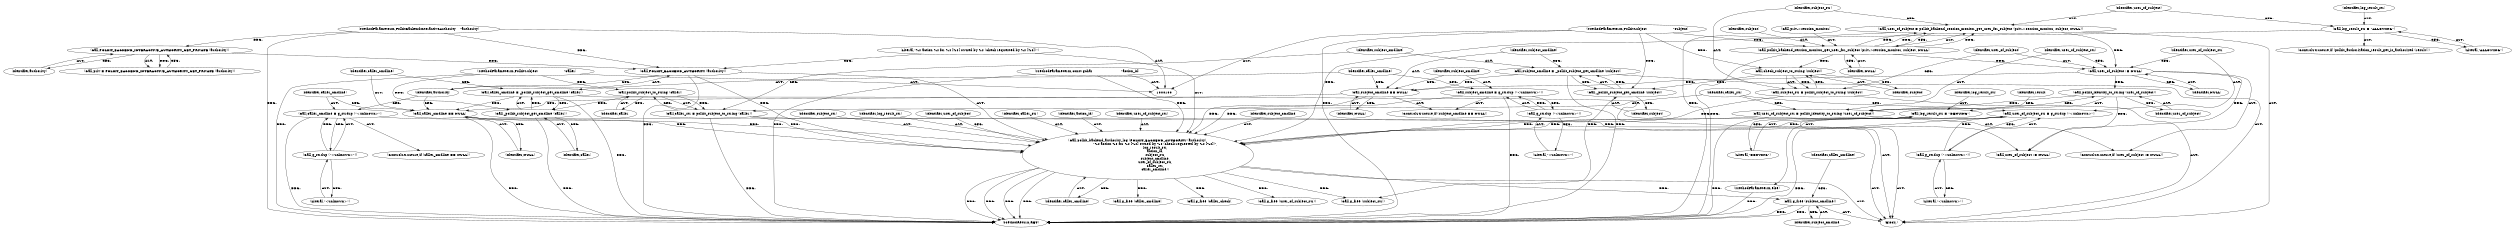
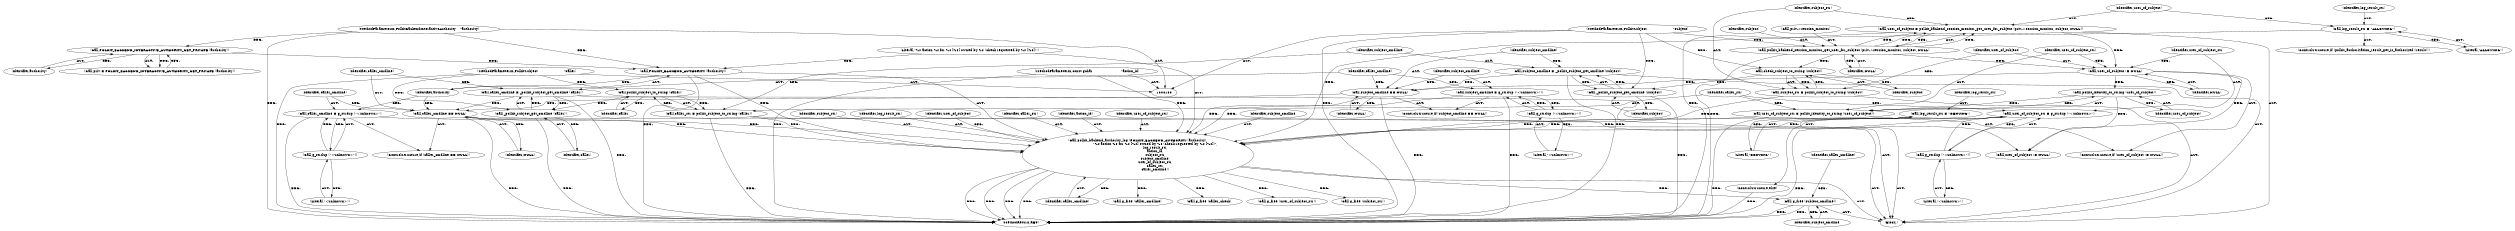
(2032, 93) -> none
none -> (435, 133)
(1532, 183) -> (1579, 217)
(1757, 188) -> (1757, 188)
none -> (1408, 209)
